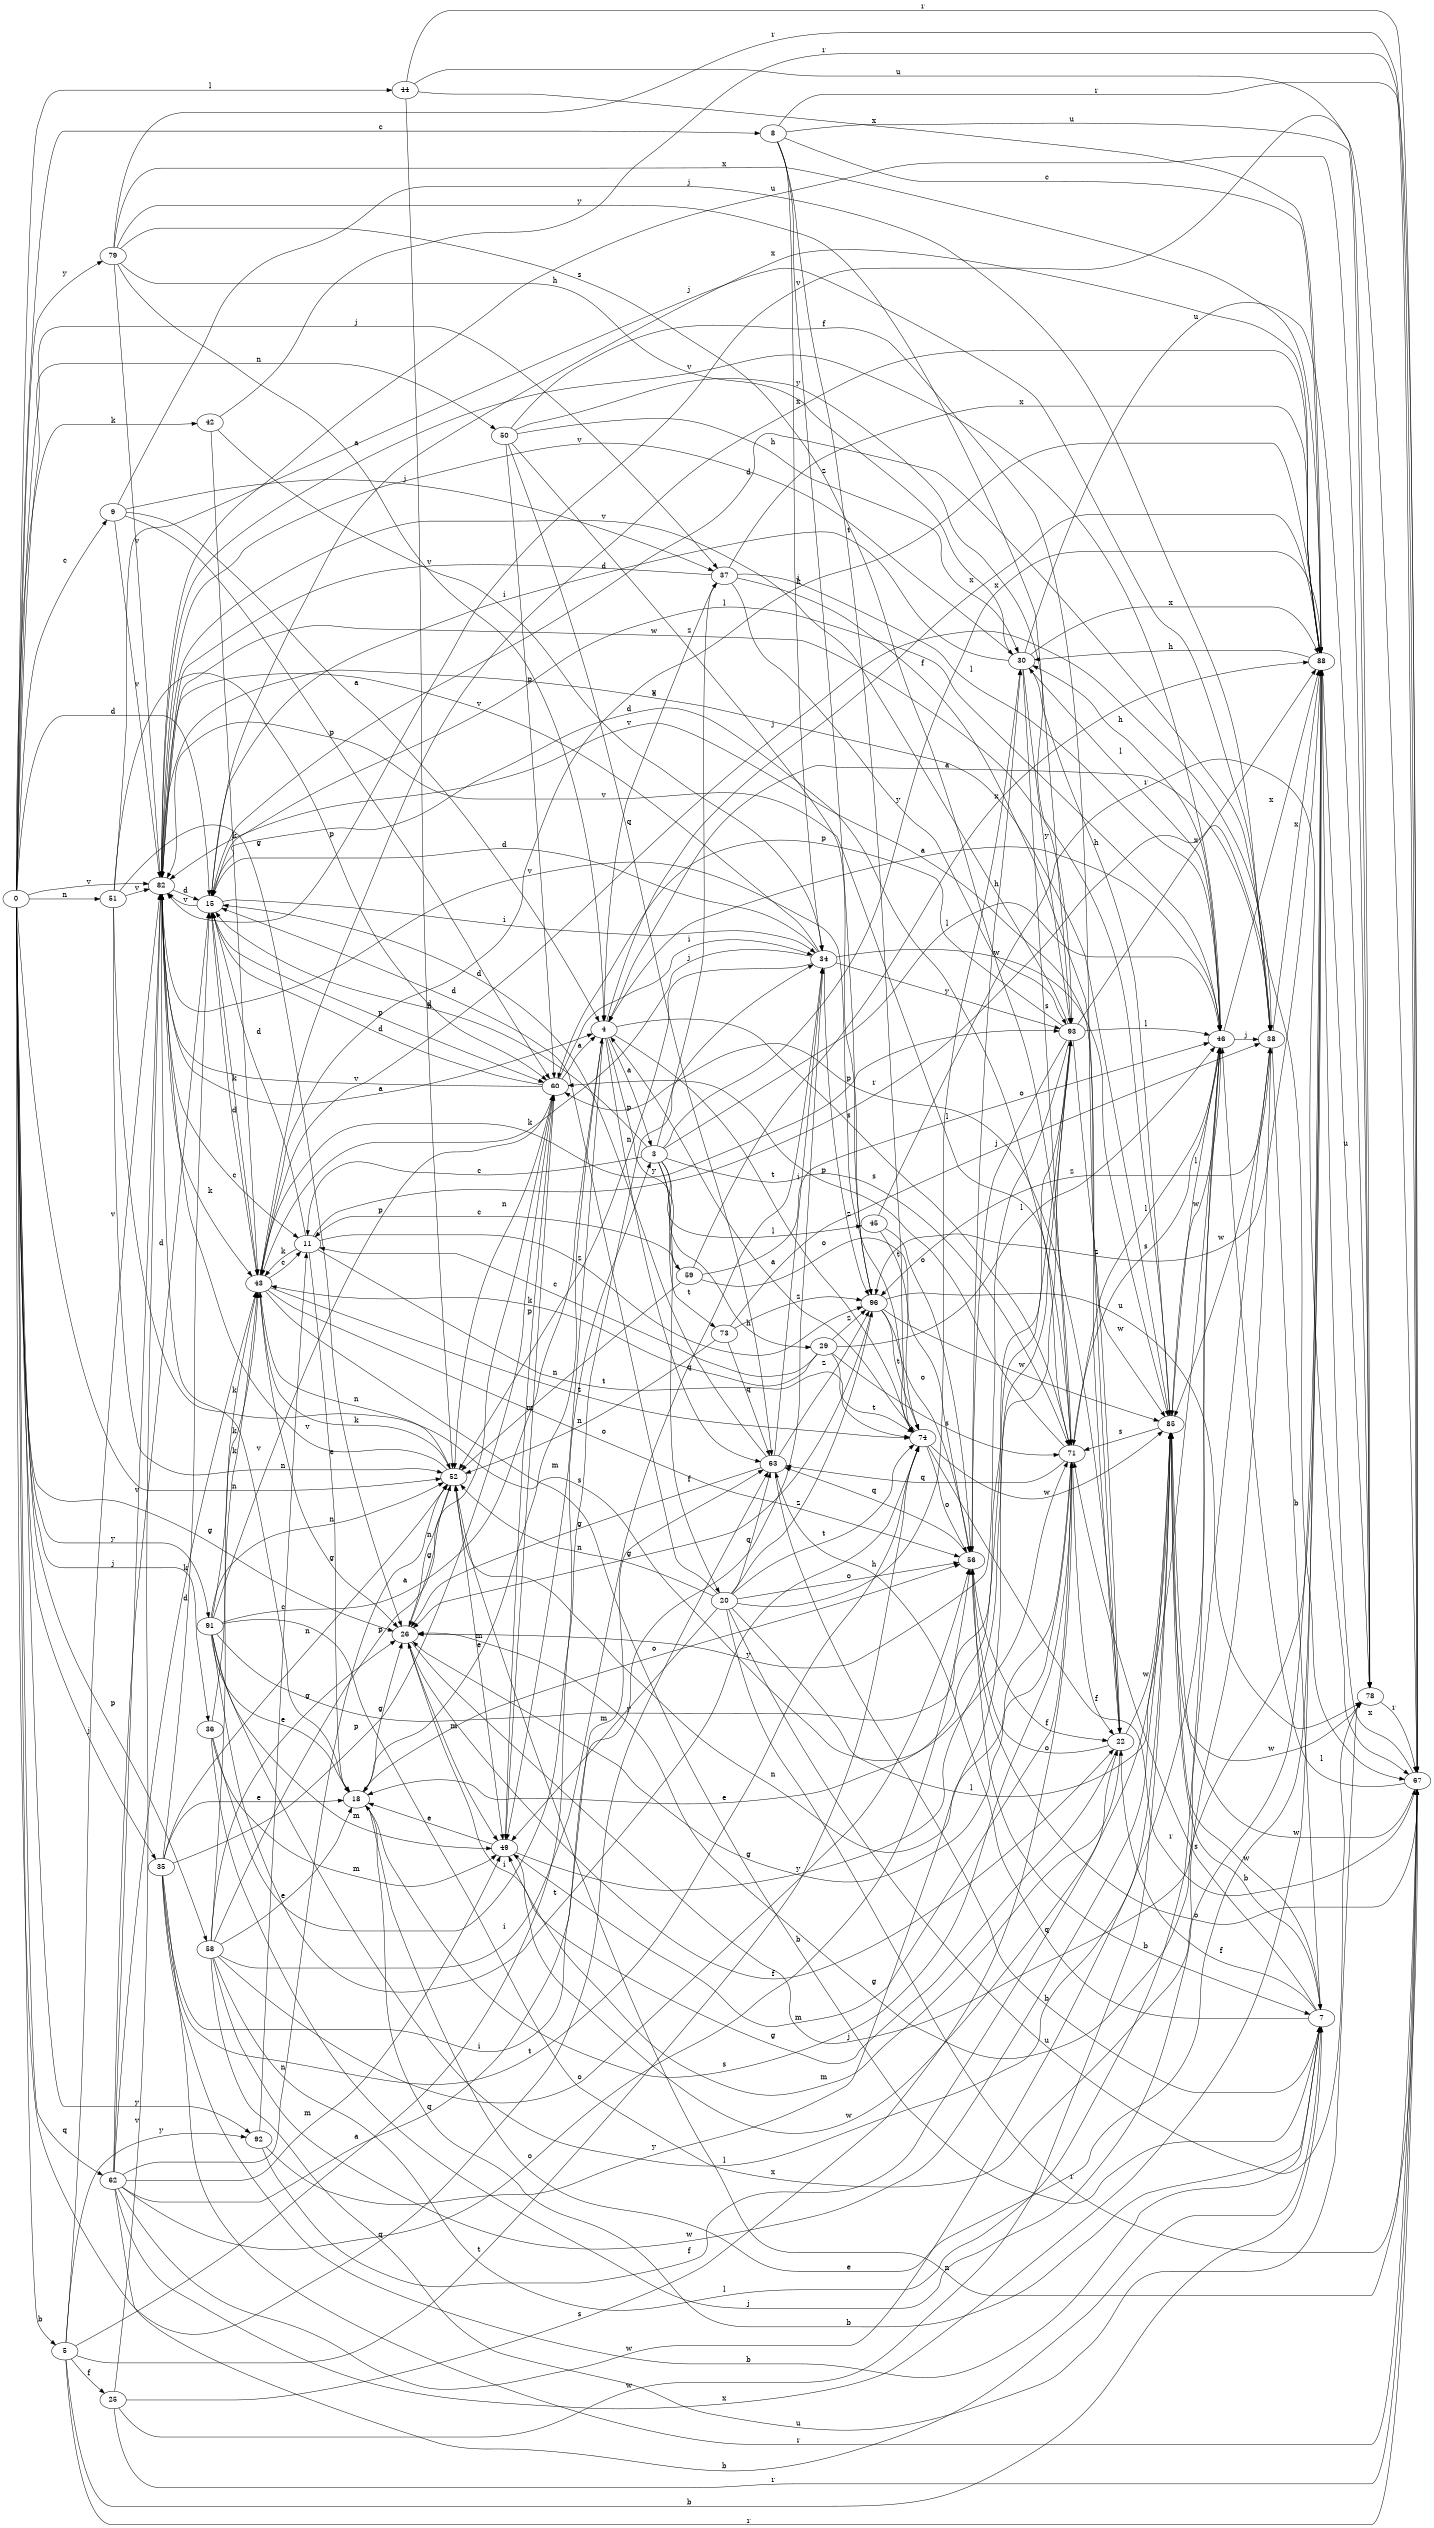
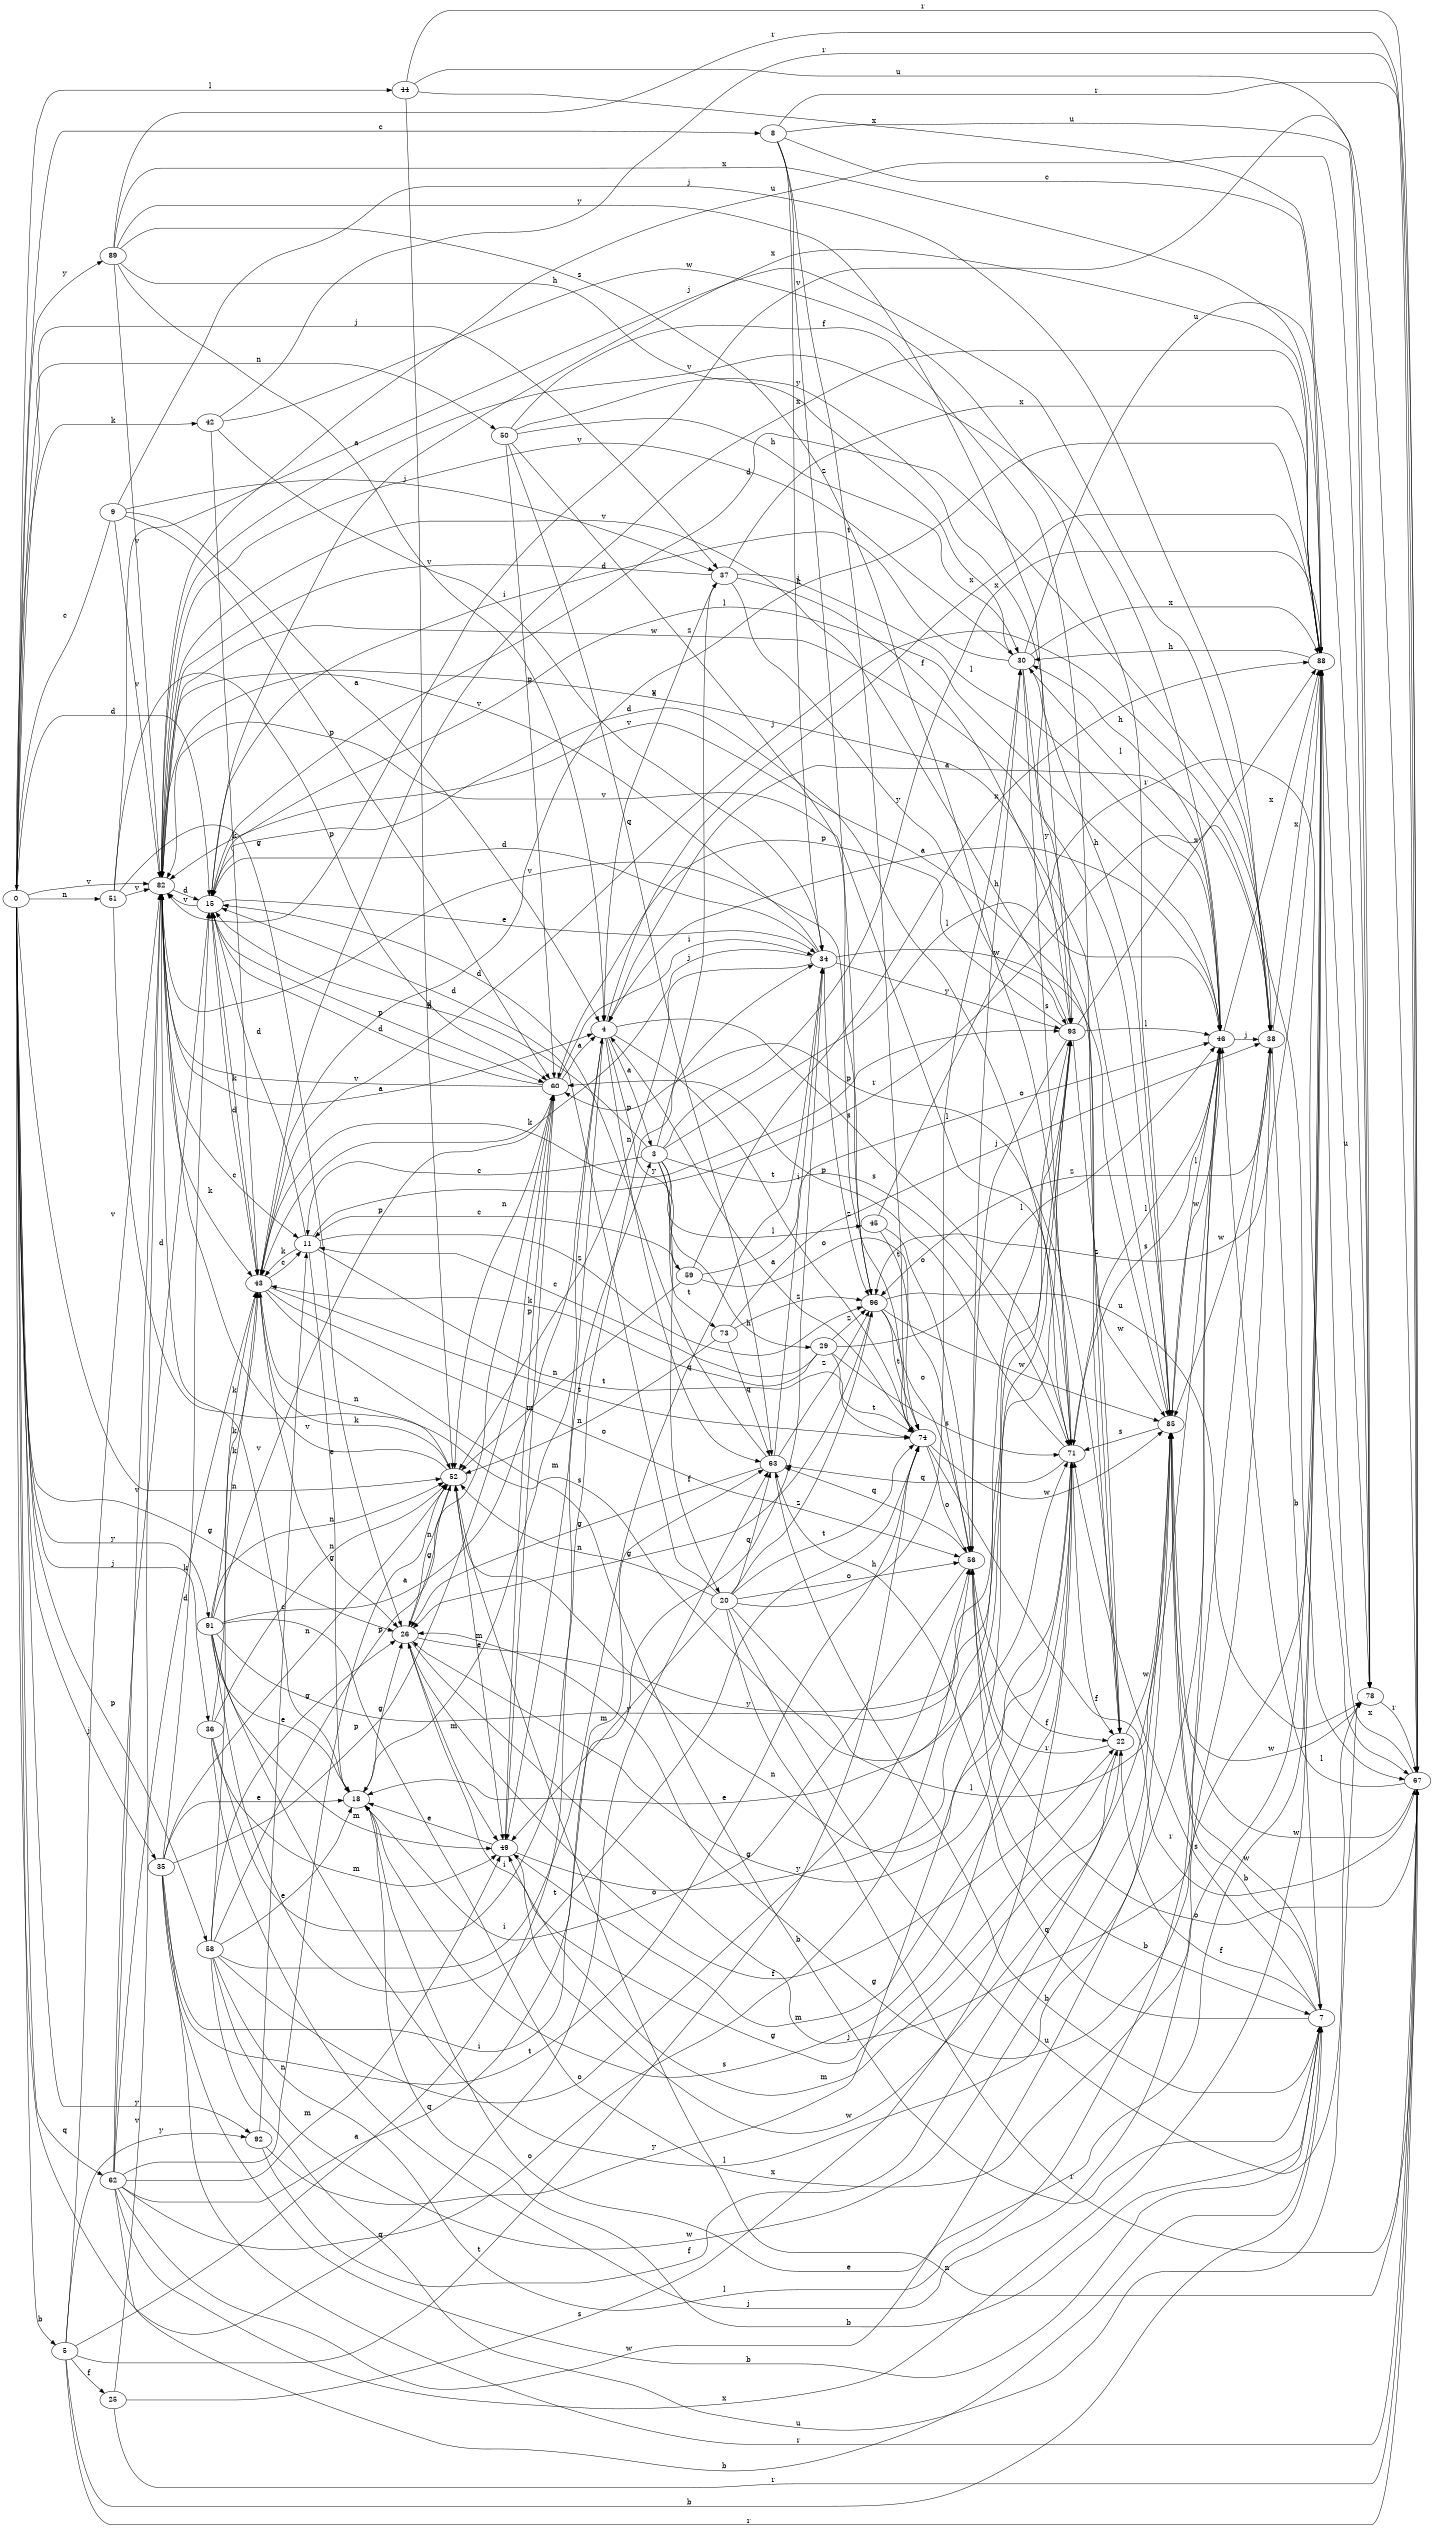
(113, 256) -> (113, 256)
(29, 698) -> (42, 697)
(505, 920) -> (505, 920)
(123, 1332) -> (305, 1580)
(986, 1568) -> (956, 1629)
(649, 1658) -> (710, 1878)
(1047, 1748) -> (1047, 1748)
(928, 2317) -> (1048, 495)
